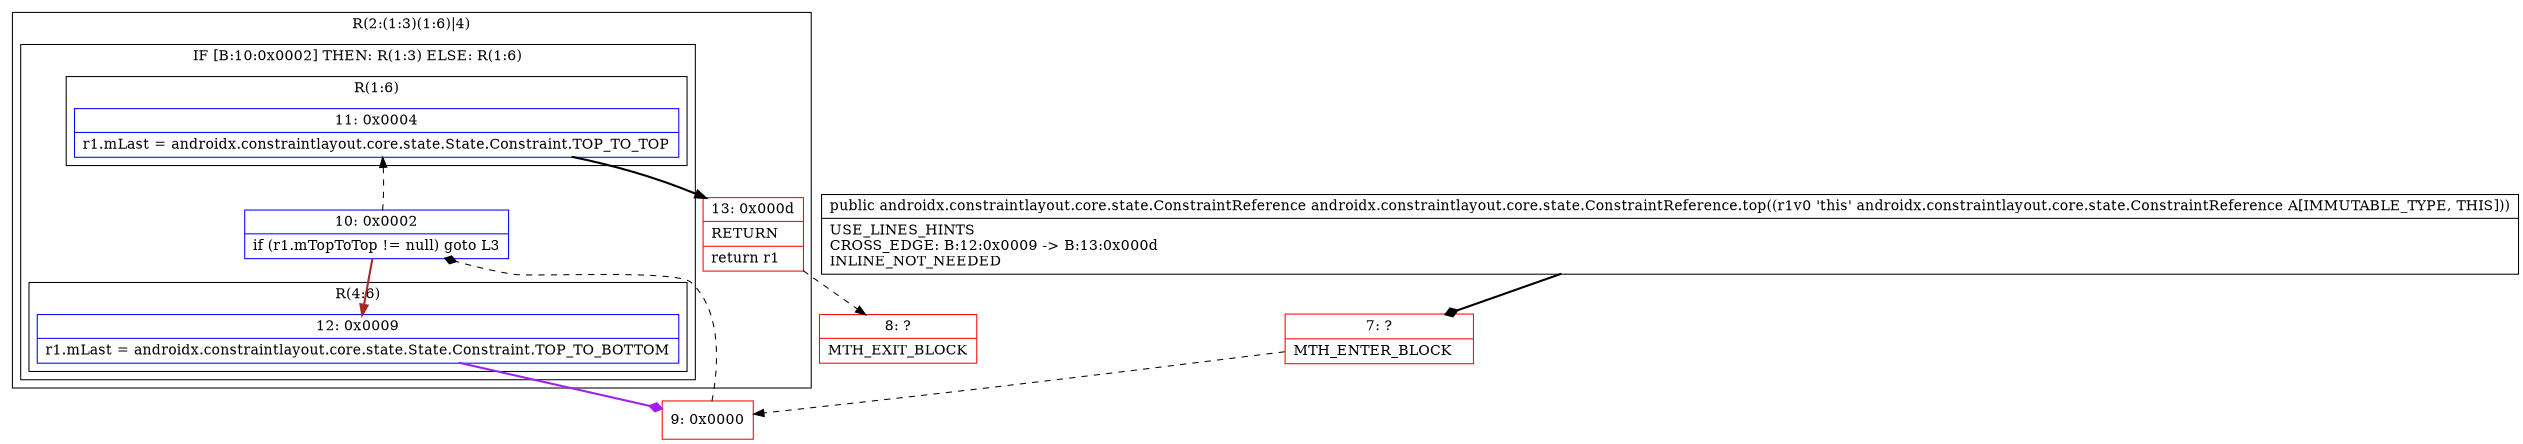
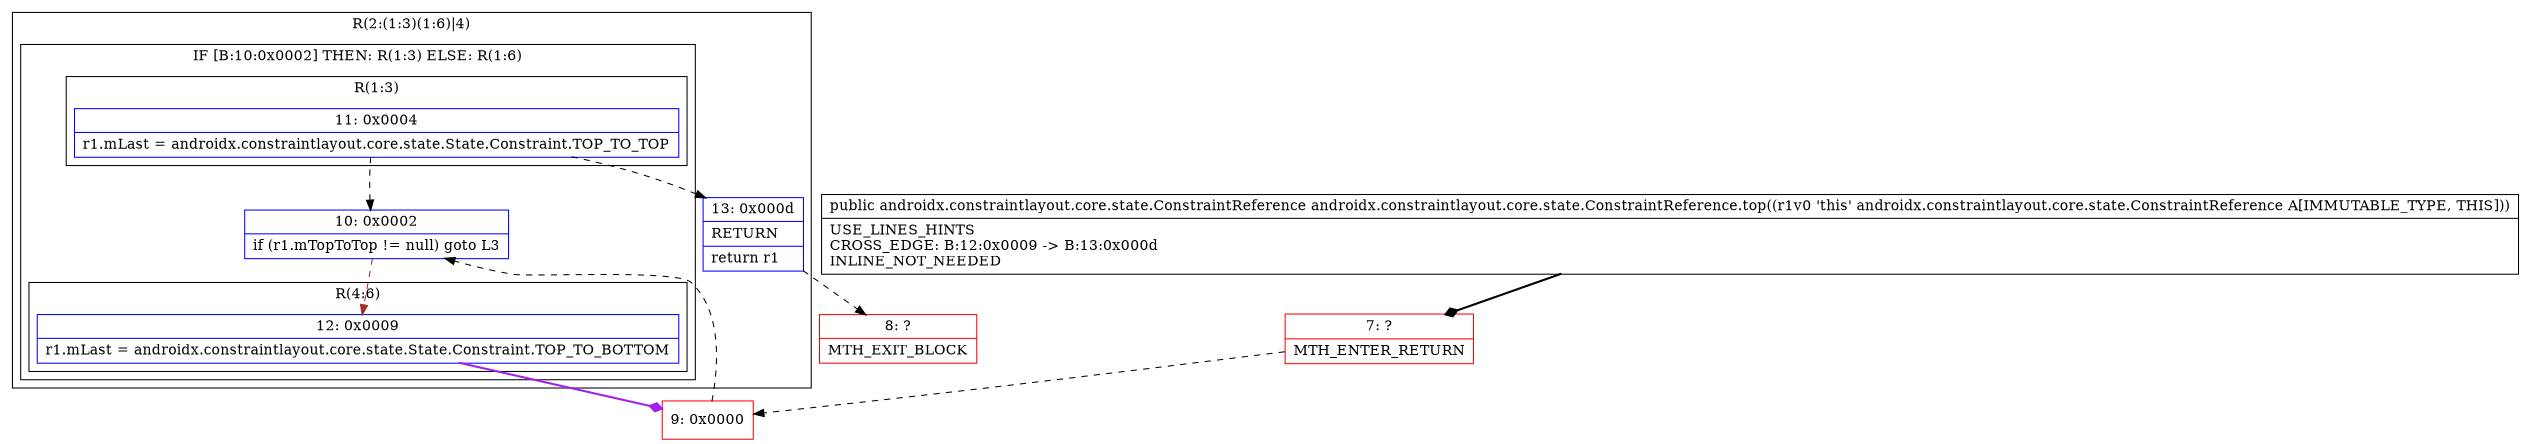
(377, 88) -> (377, 88)
(635, 172) -> (635, 172)
(384, 189) -> (370, 179)
(753, 234) -> (753, 234)
(635, 275) -> (635, 275)
(369, 276) -> (369, 276)
(1373, 351) -> (1379, 351)
